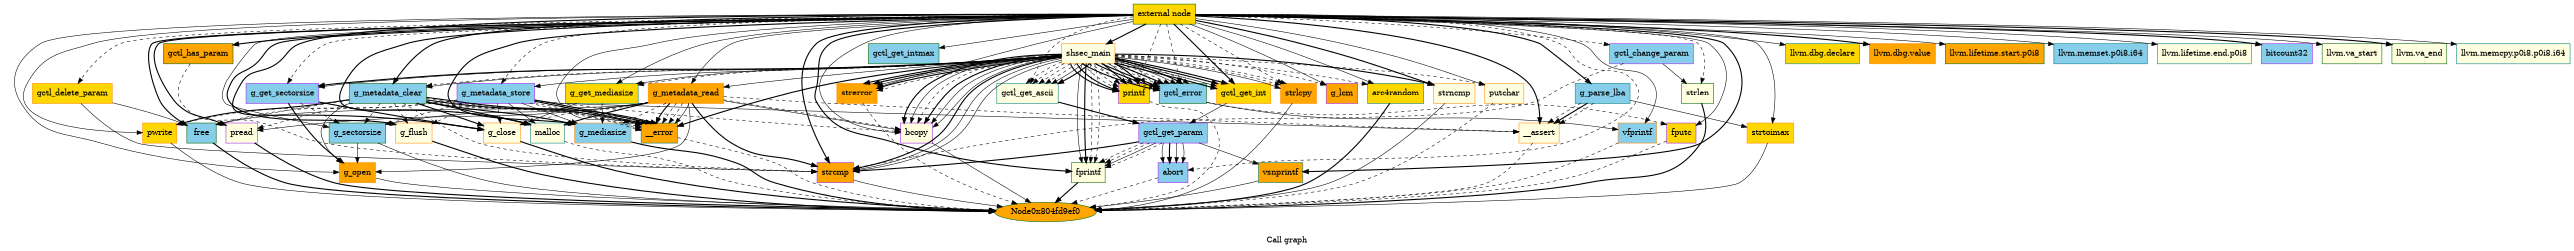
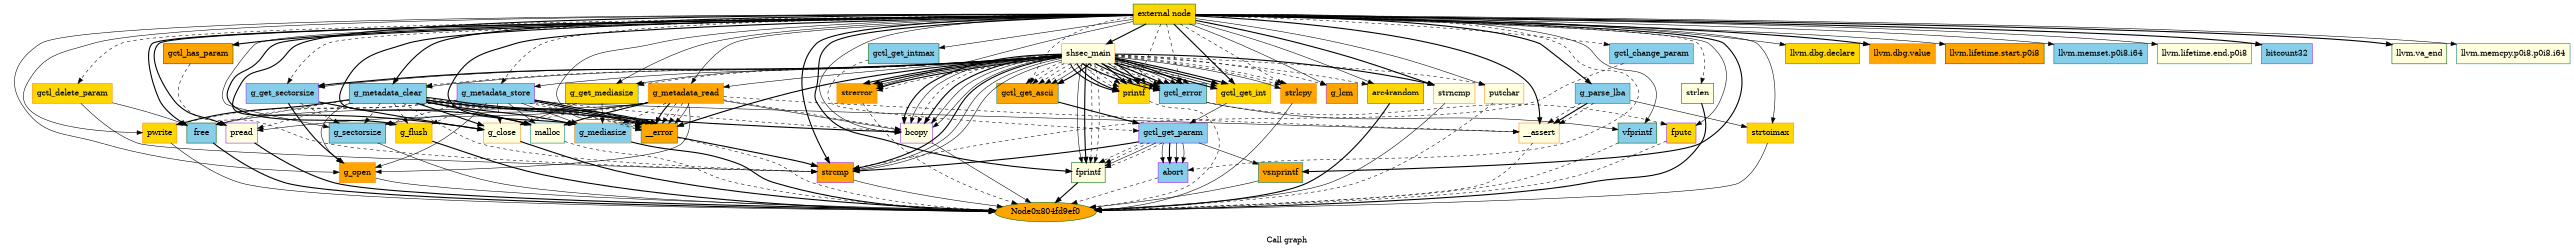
(2352, 54) -> none
(1672, 72) -> none
(1028, 93) -> (1028, 93)
(1134, 93) -> (1134, 93)
none -> (977, 121)
none -> (707, 123)
(414, 133) -> (414, 133)
(1637, 133) -> (1637, 133)
(744, 149) -> (745, 150)
(357, 151) -> (441, 140)
